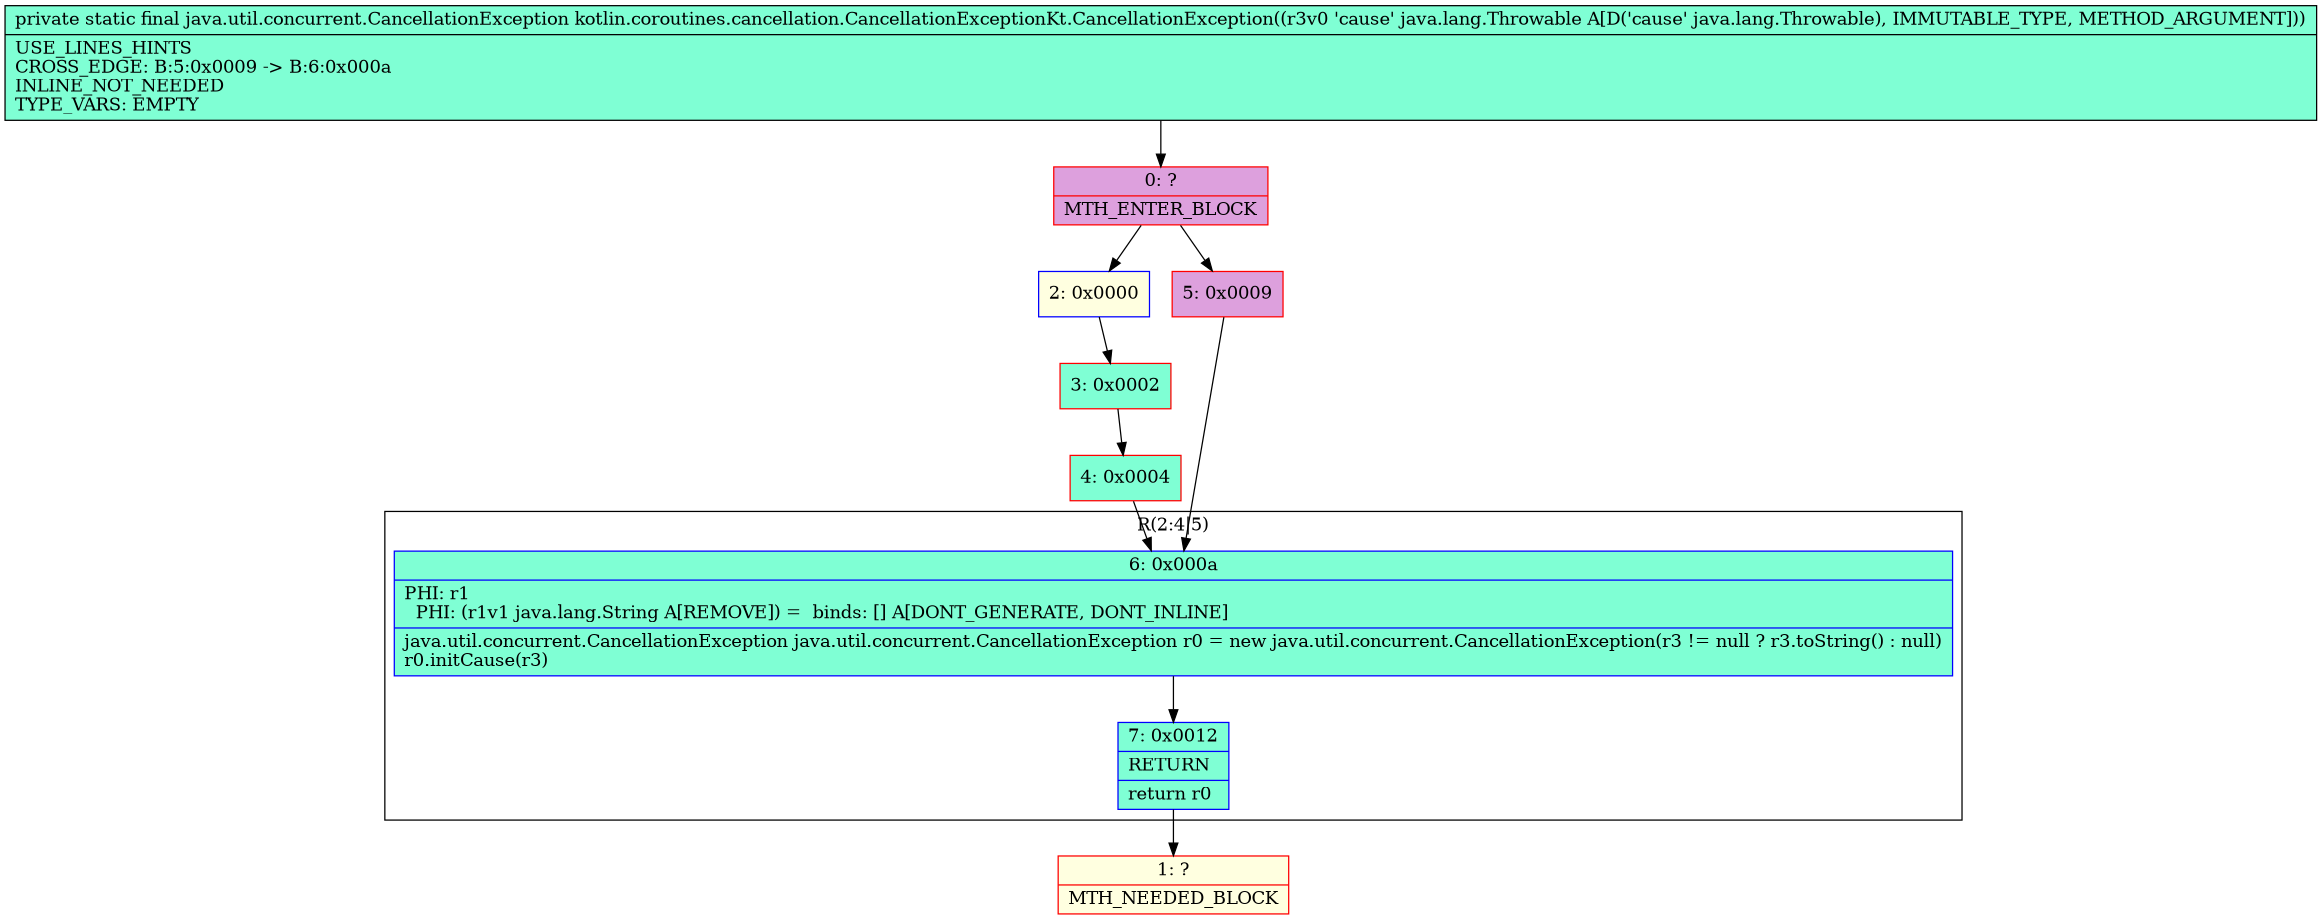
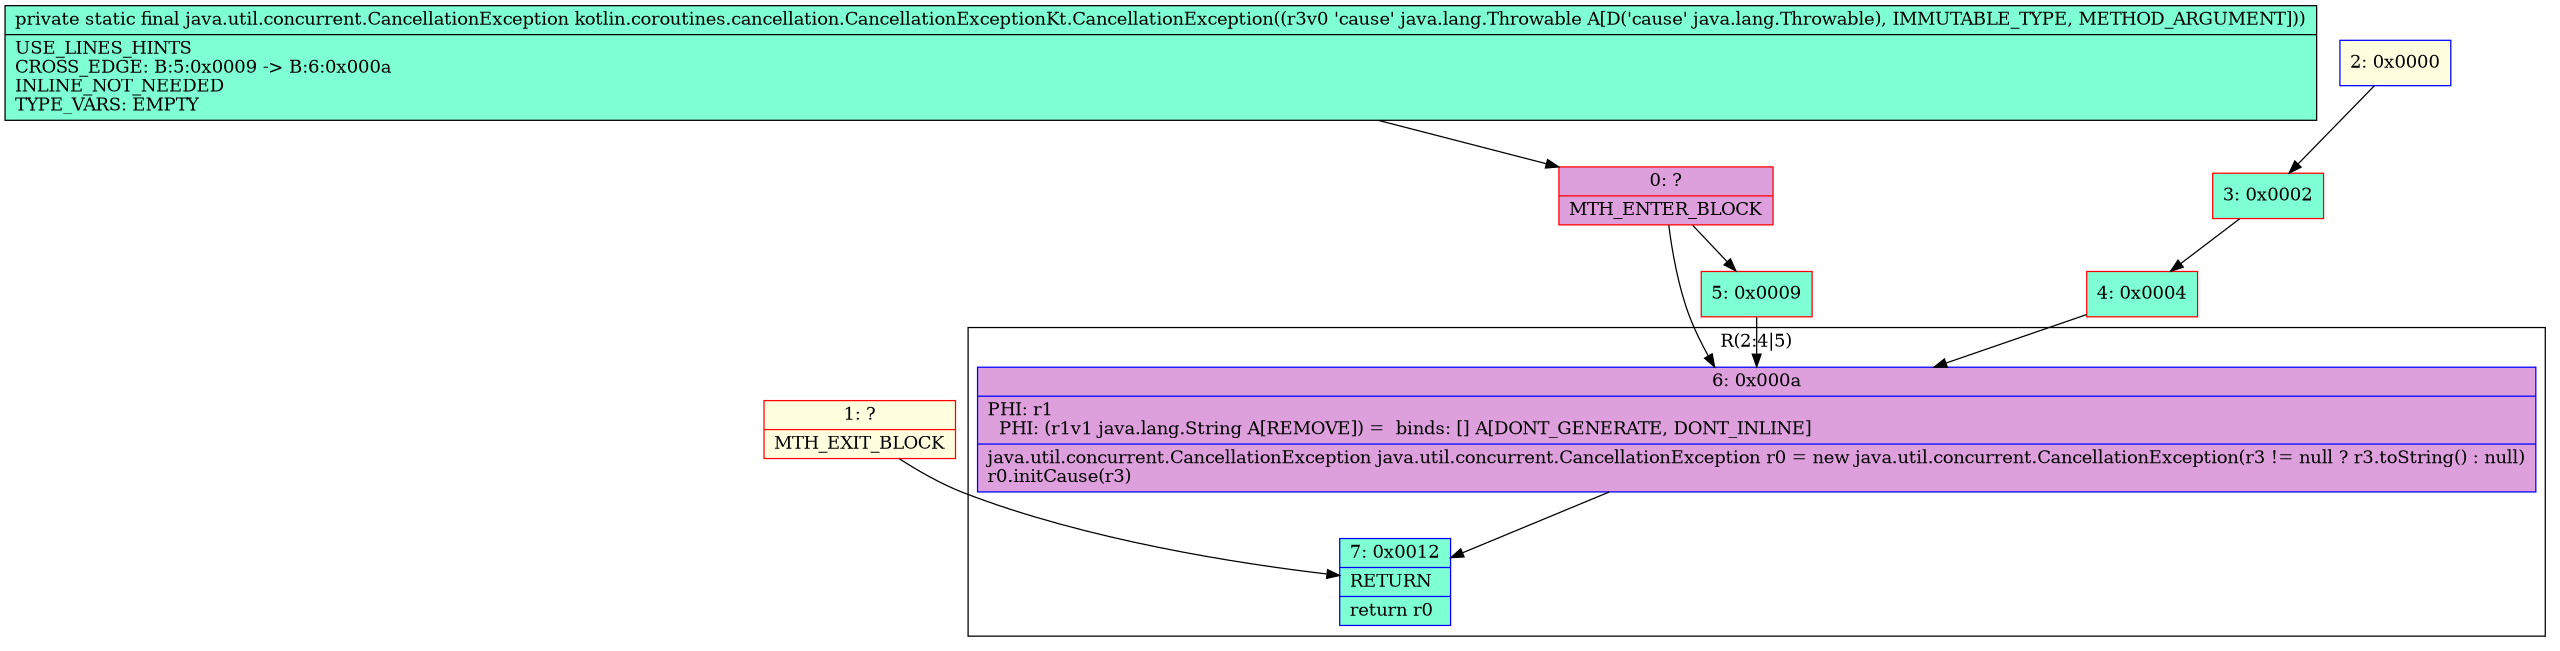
(1129, 243) -> (1682, 293)
(1228, 294) -> (1757, 294)
(1173, 613) -> (1757, 430)
(1173, 828) -> (1107, 536)
(1173, 899) -> (860, 443)
